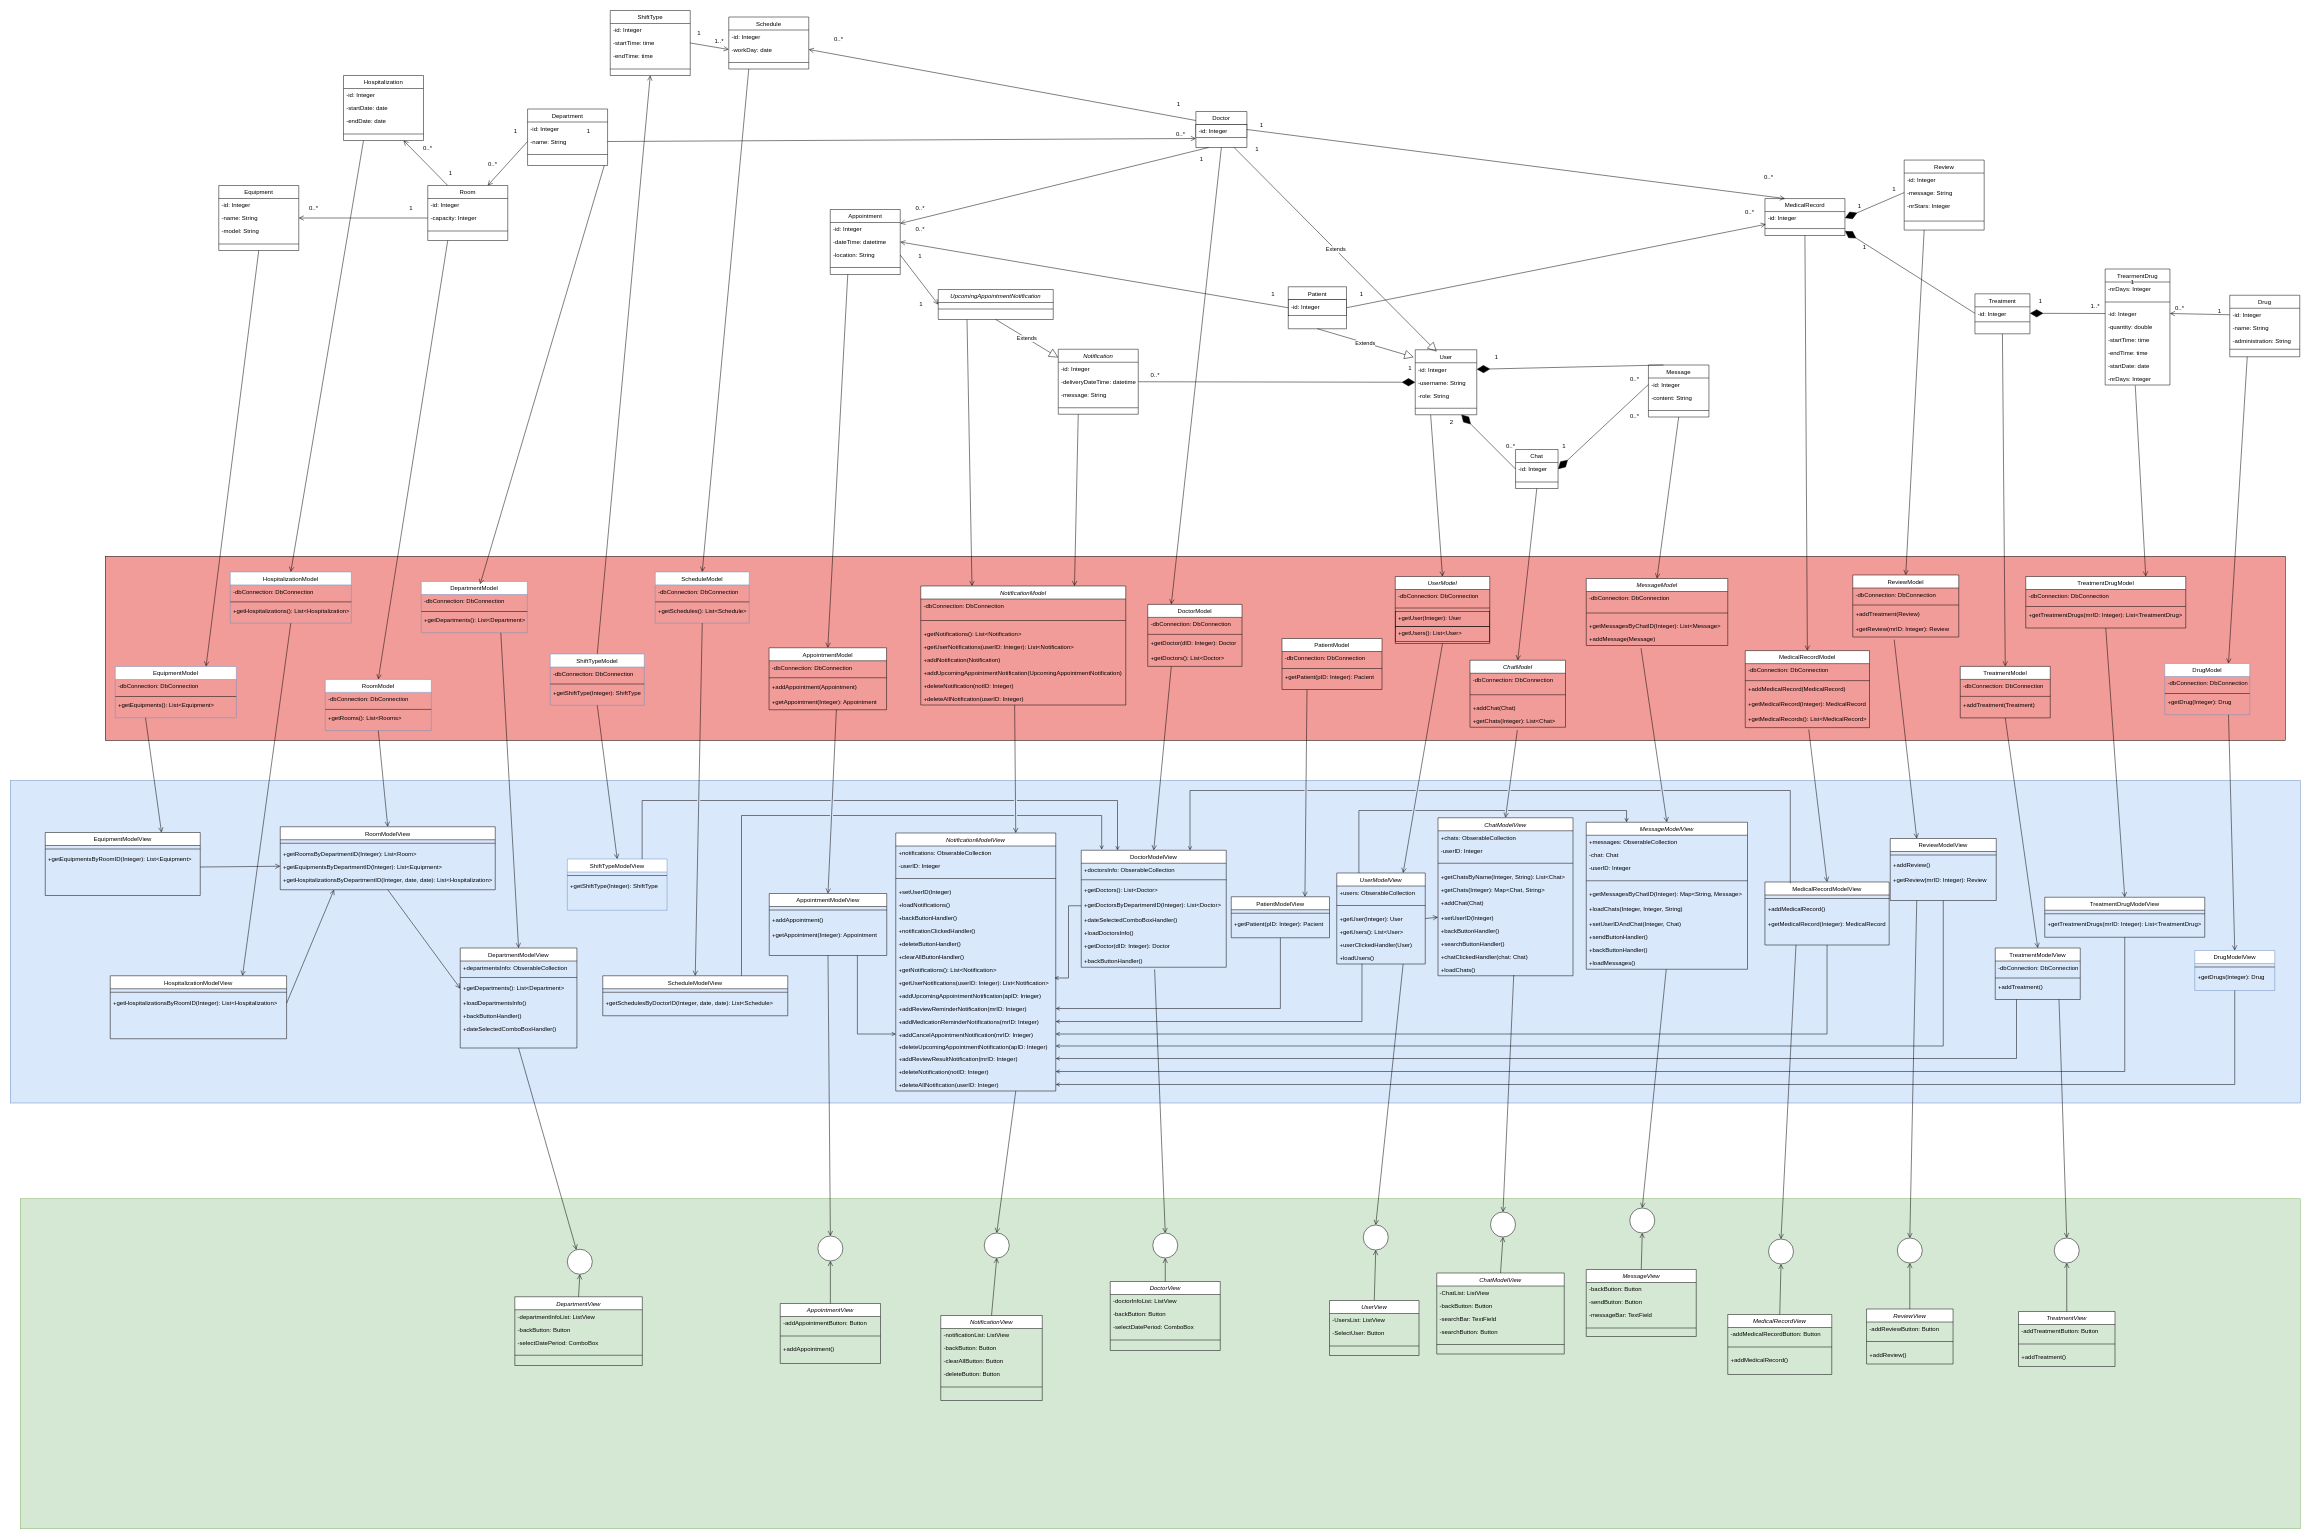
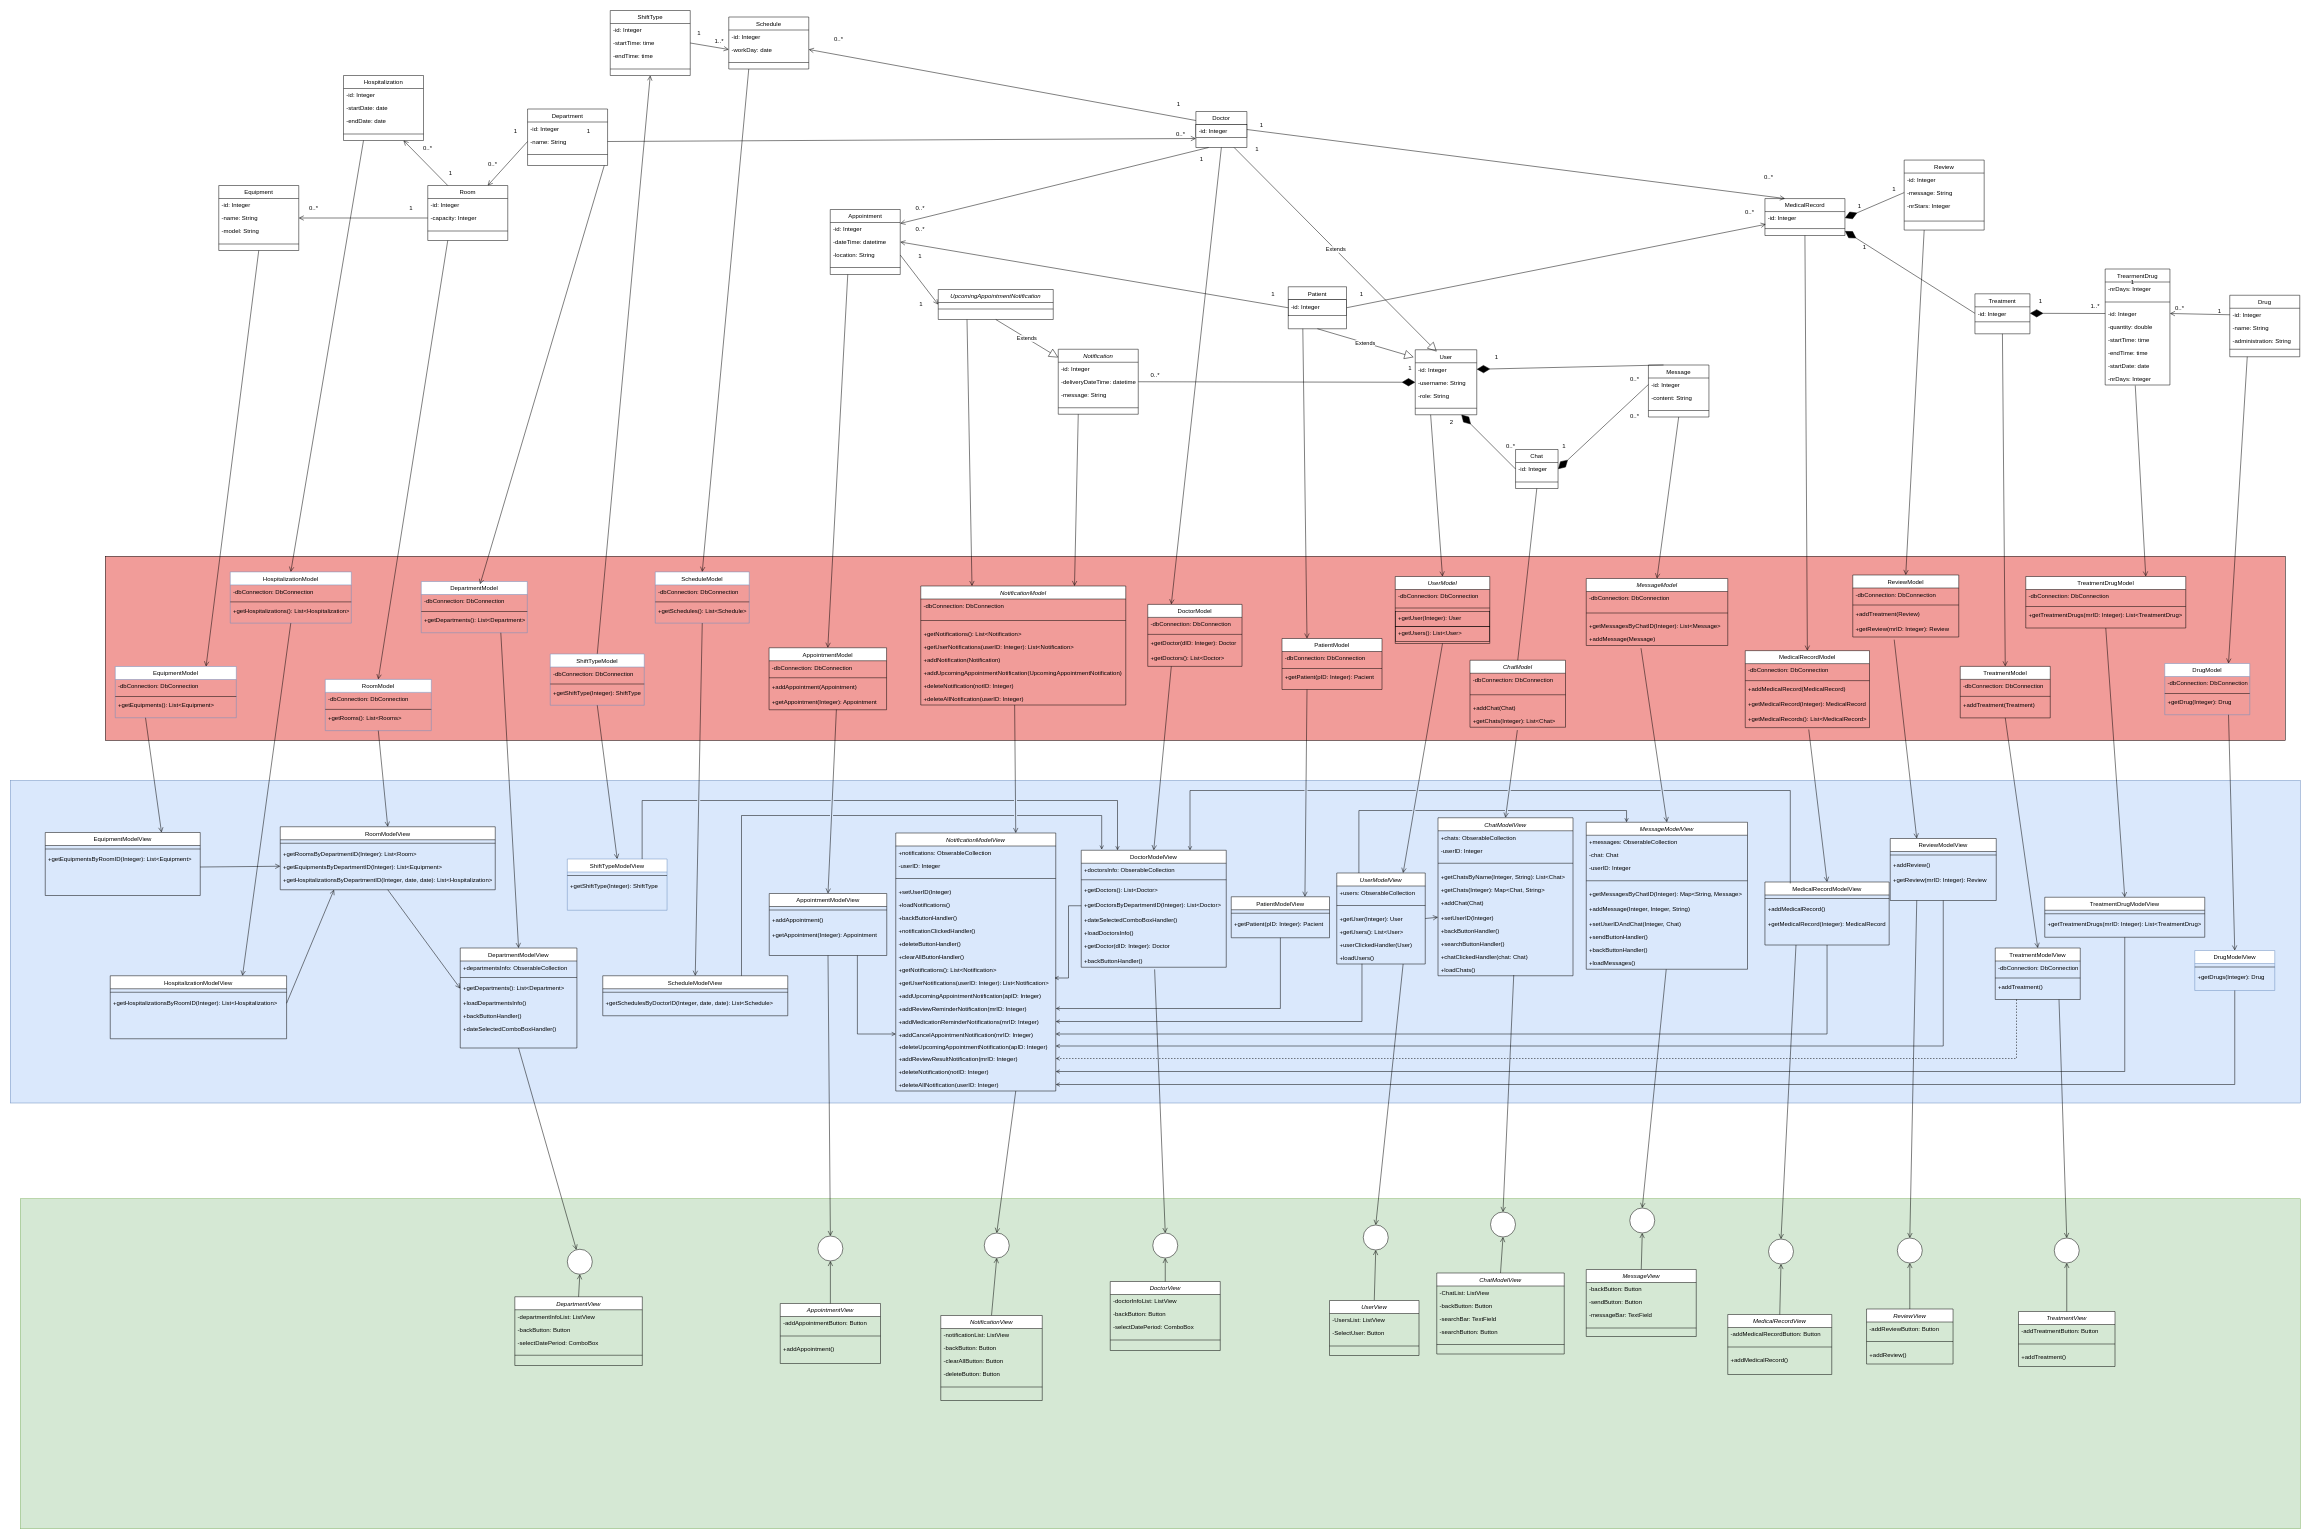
none -> (1305, 483)
(1518, 656) -> (1518, 656)
(1645, 909) -> (1647, 909)
(1565, 1058) -> (1565, 1058)
